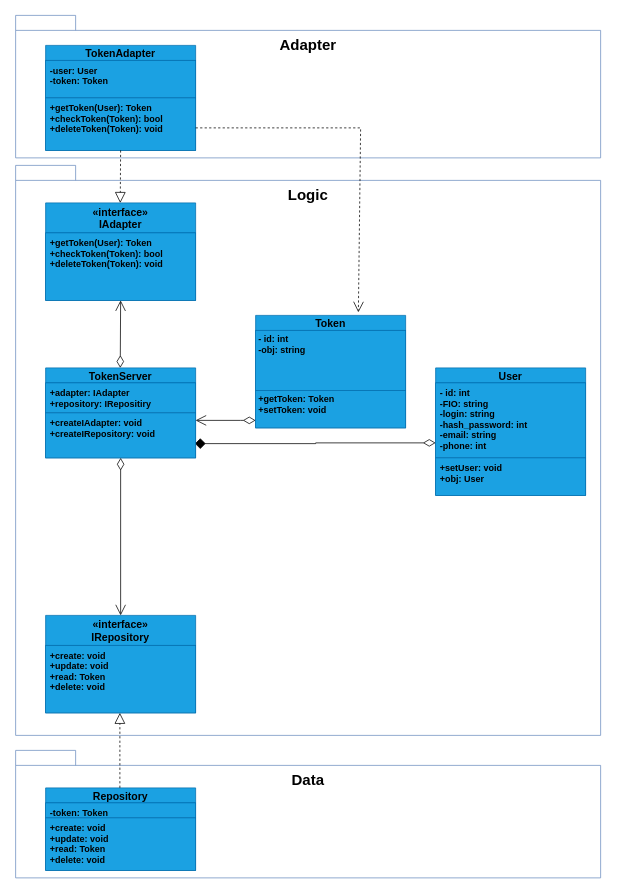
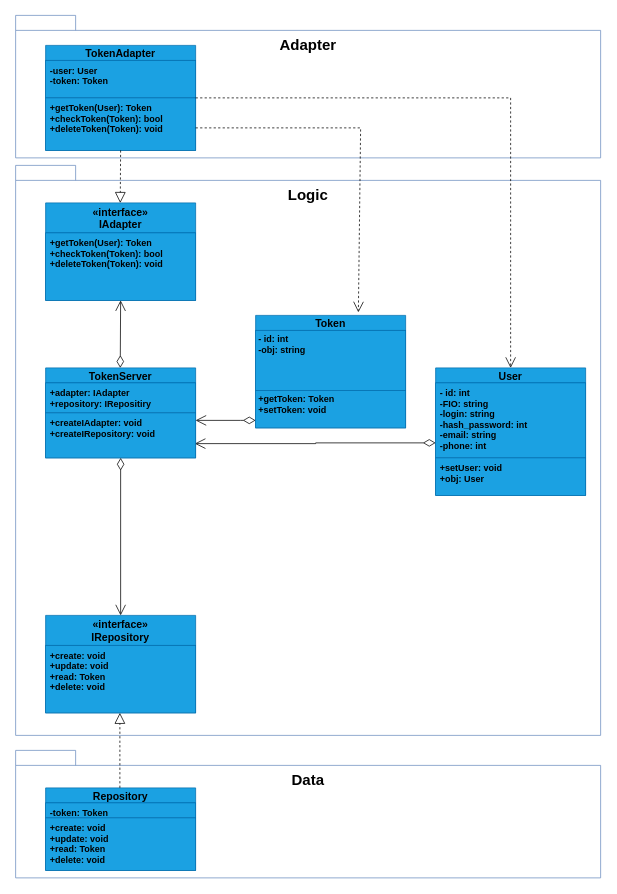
none -> (487, 98)
(206, 444) -> (202, 444)
